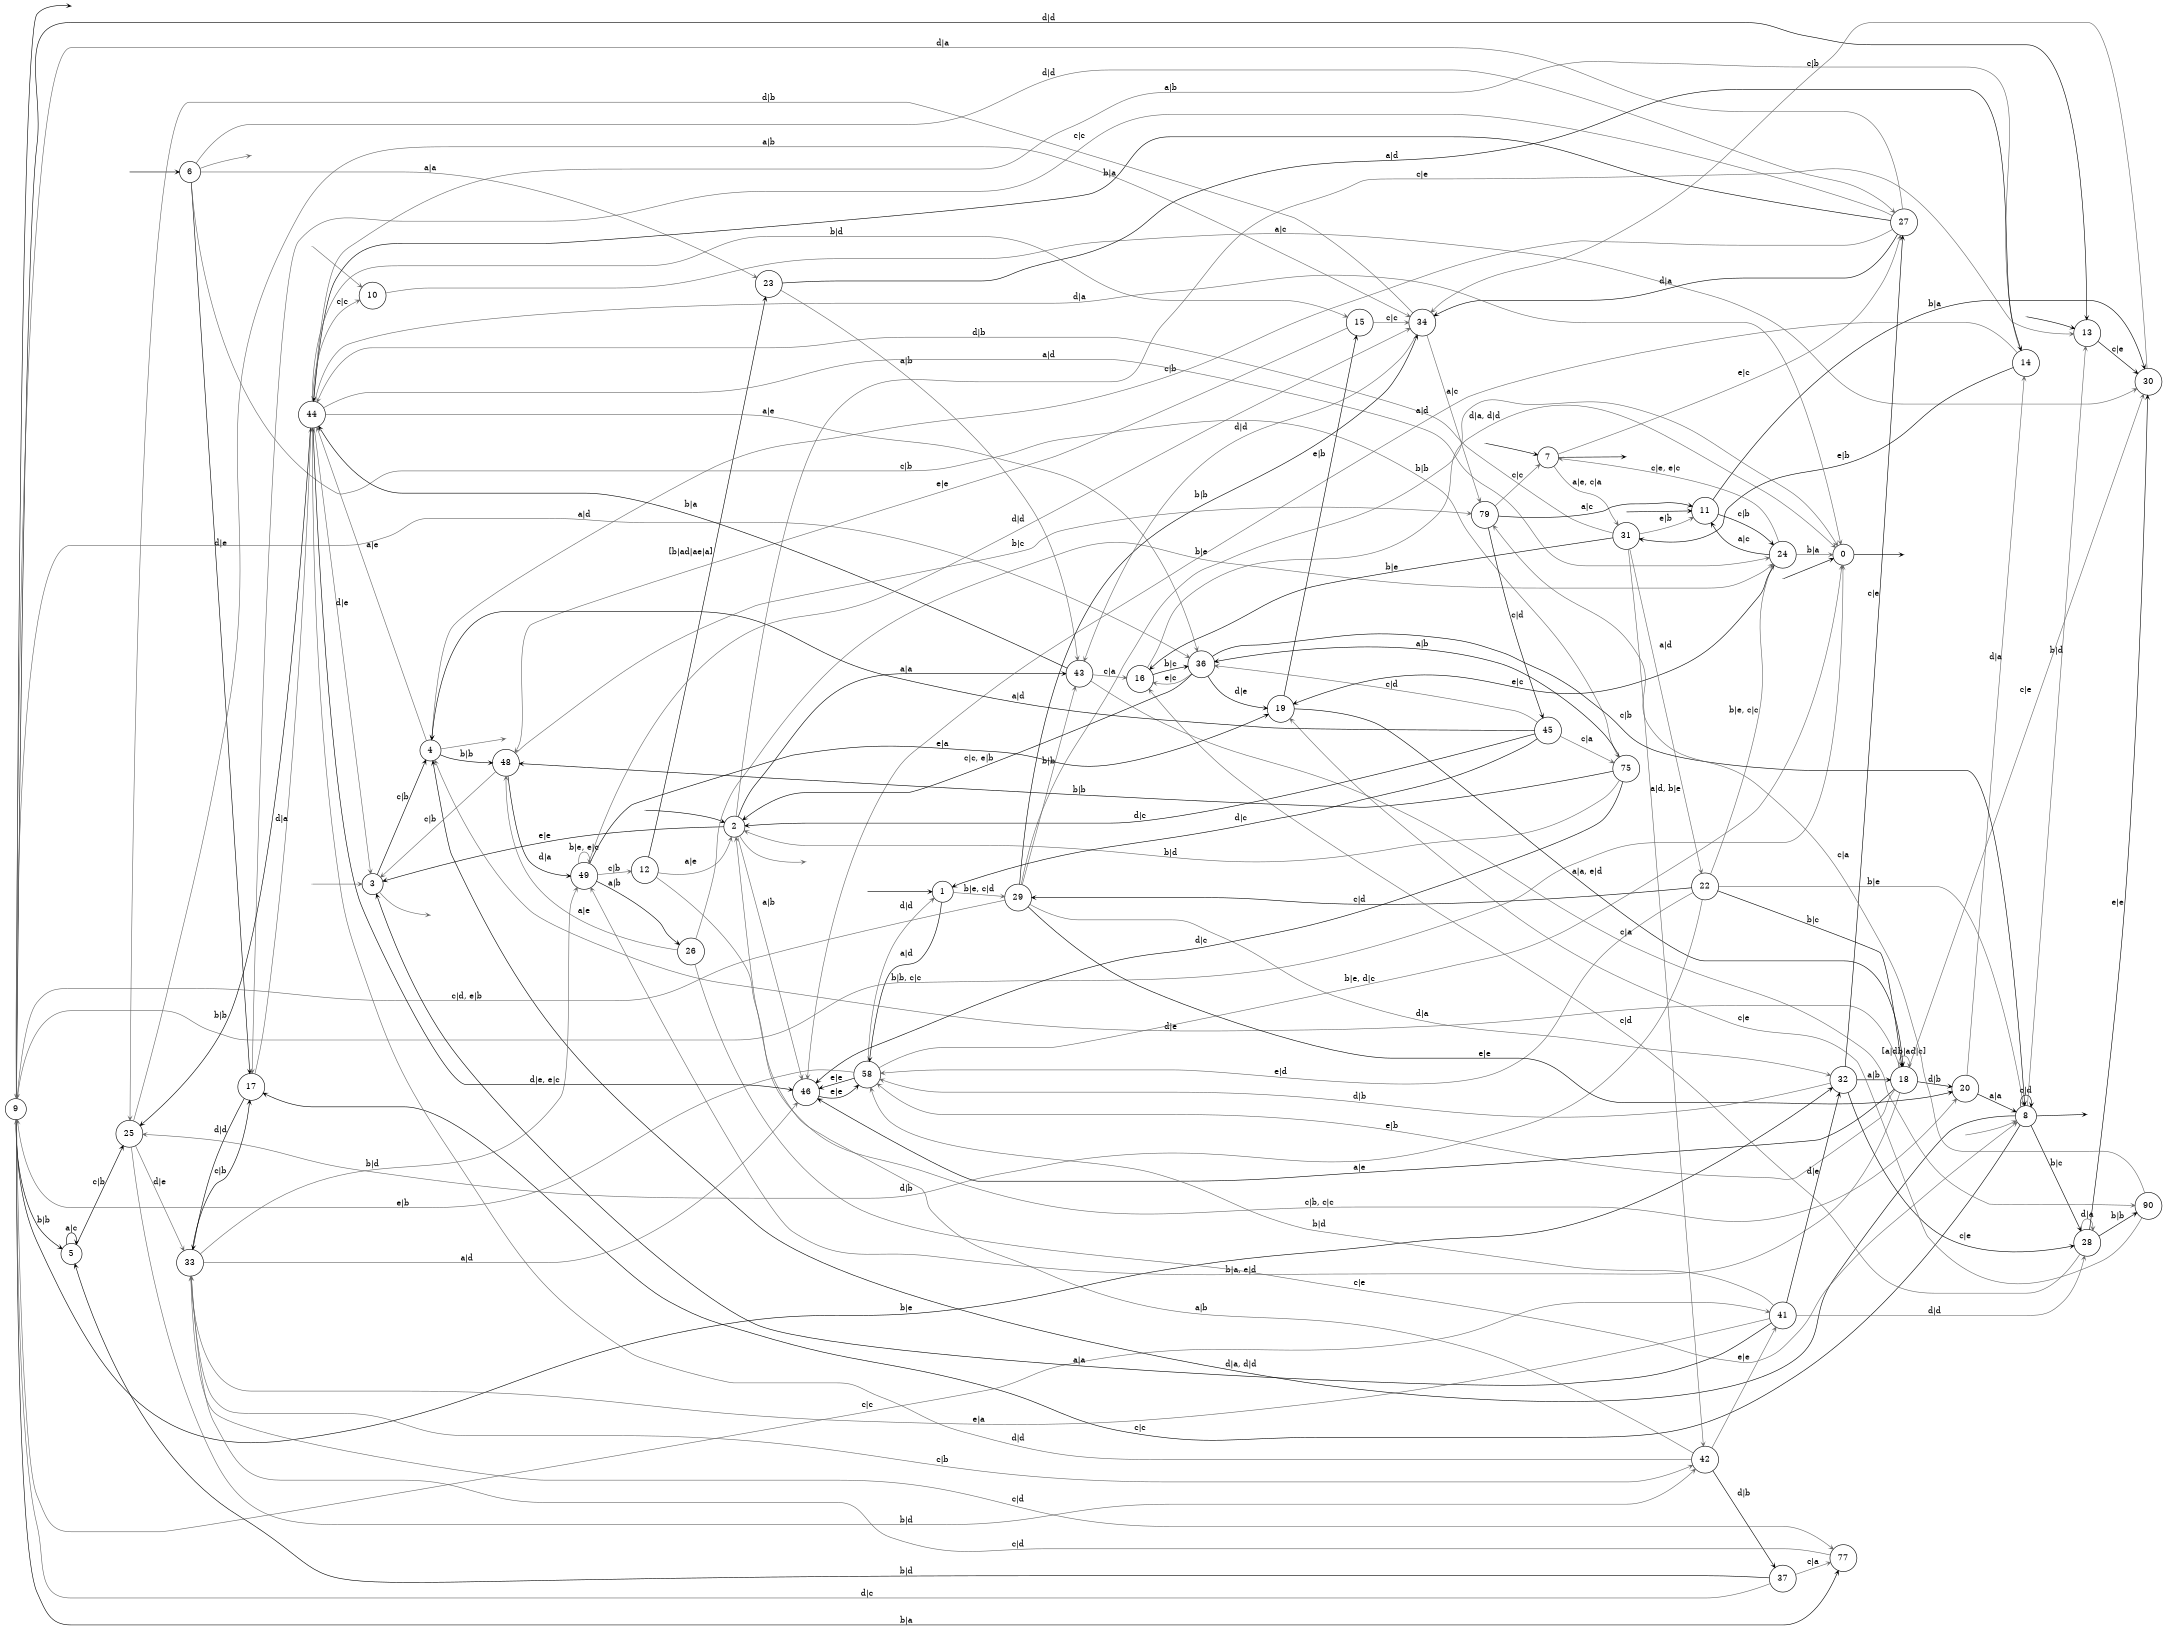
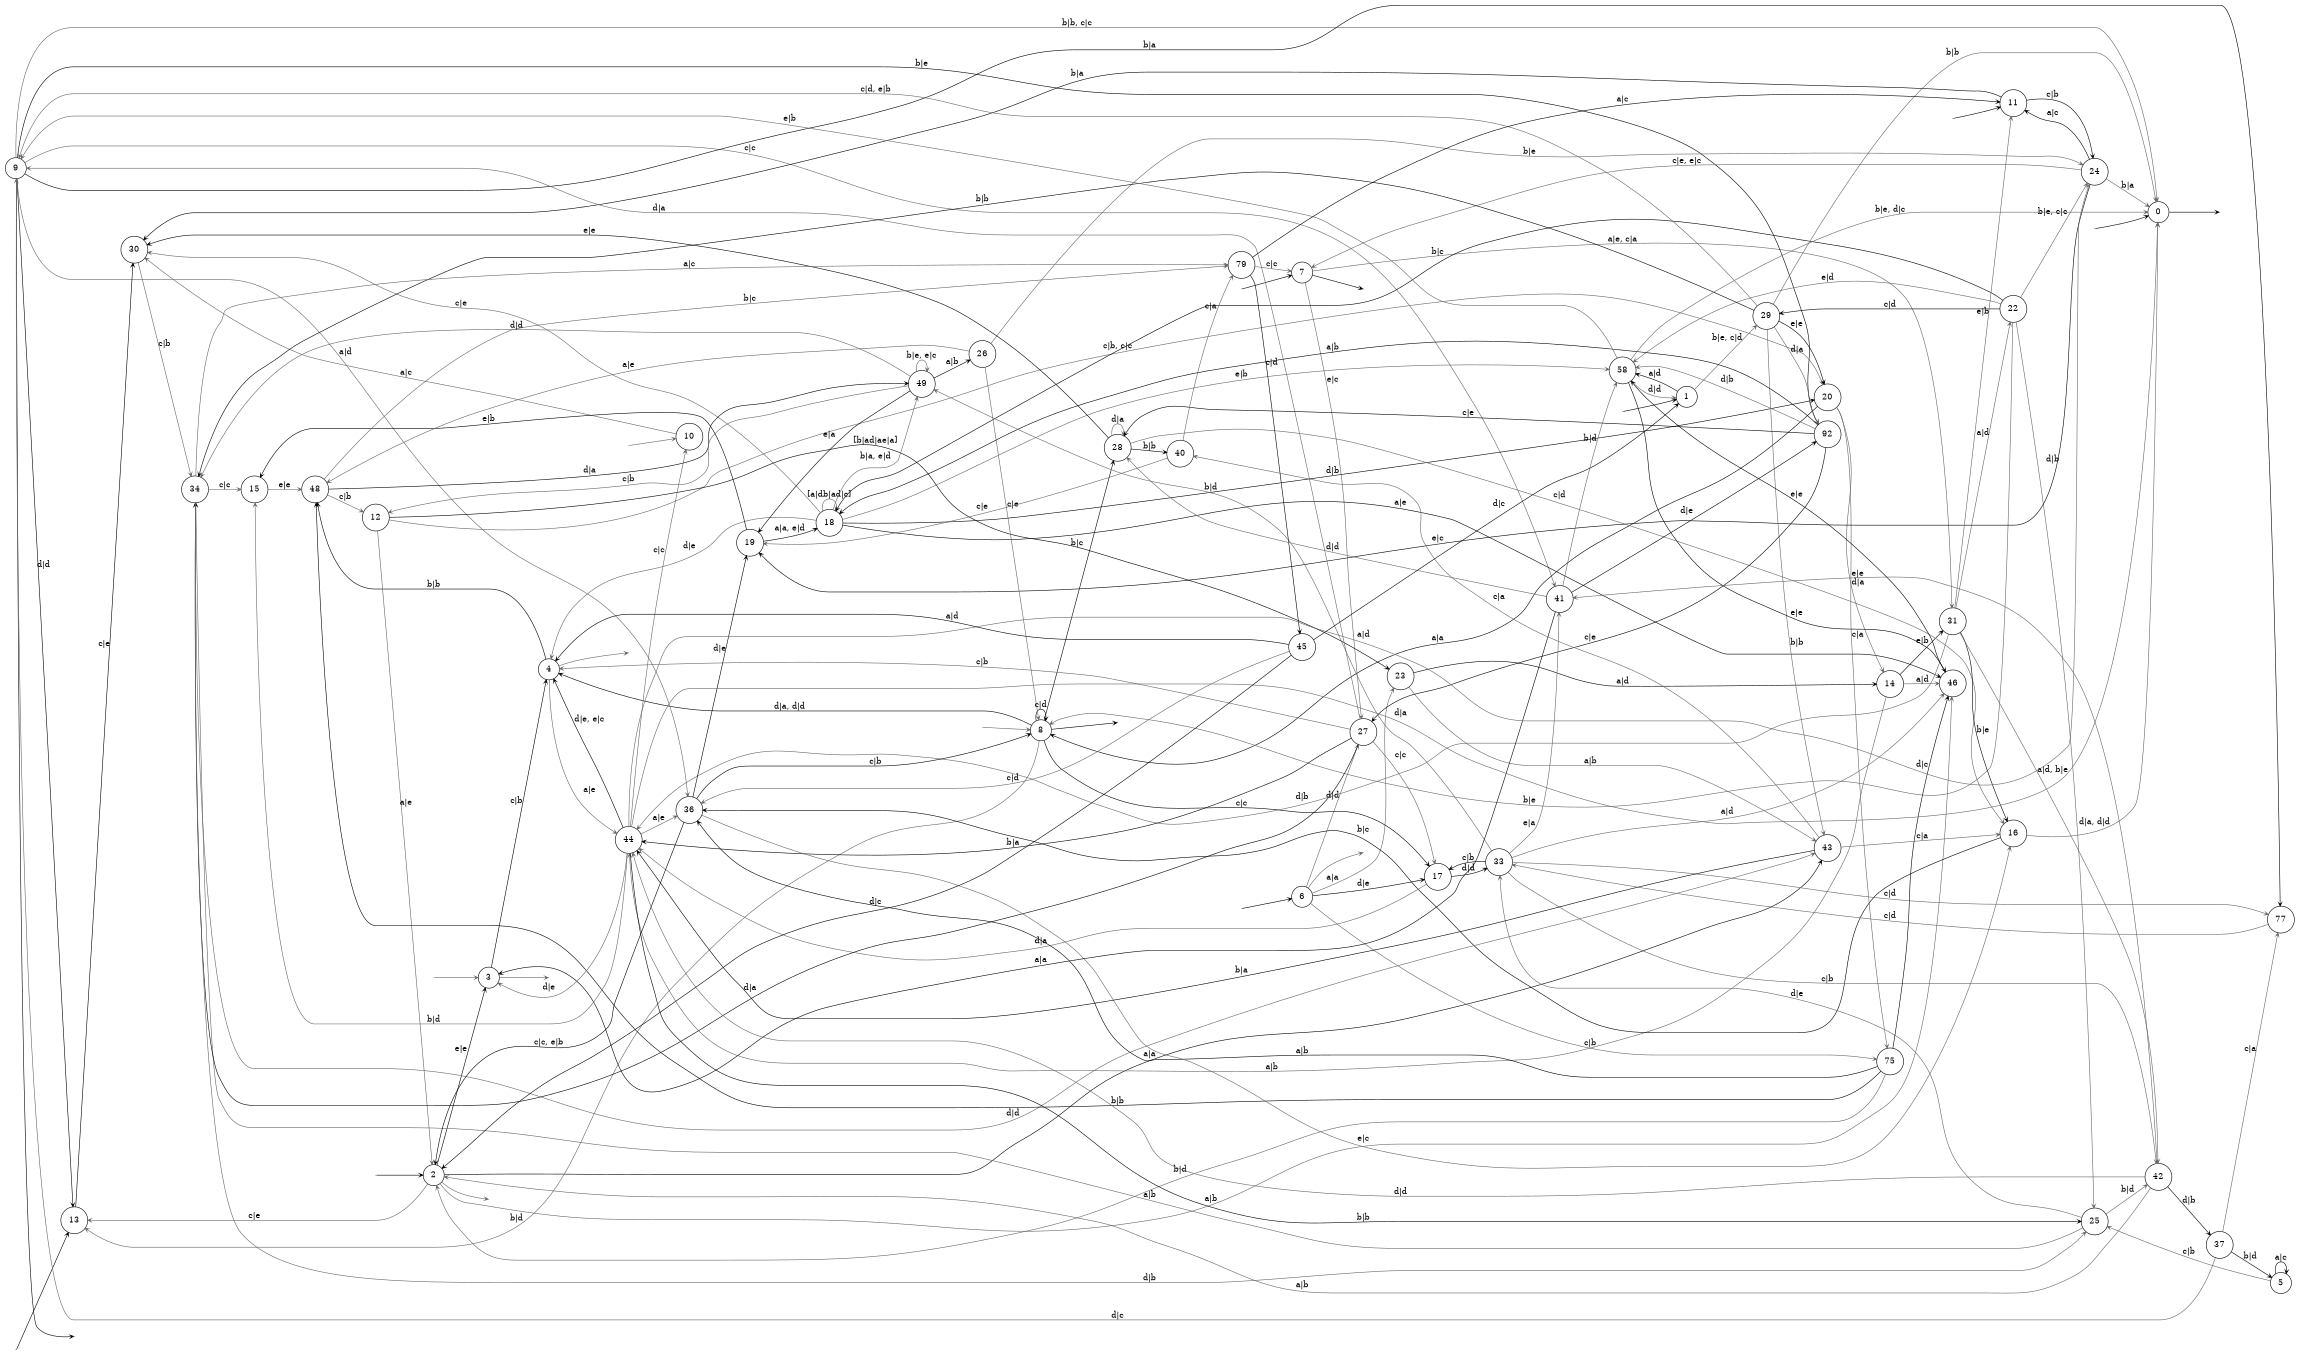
(1389, 323) -> (223, 489)
(1586, 749) -> (1856, 726)
(440, 823) -> (344, 503)
(372, 929) -> (590, 755)
(1843, 1080) -> (1828, 434)
(99, 1197) -> (2189, 1258)
(2148, 1206) -> (1180, 454)
(30, 1209) -> none
(987, 1424) -> (1552, 747)
